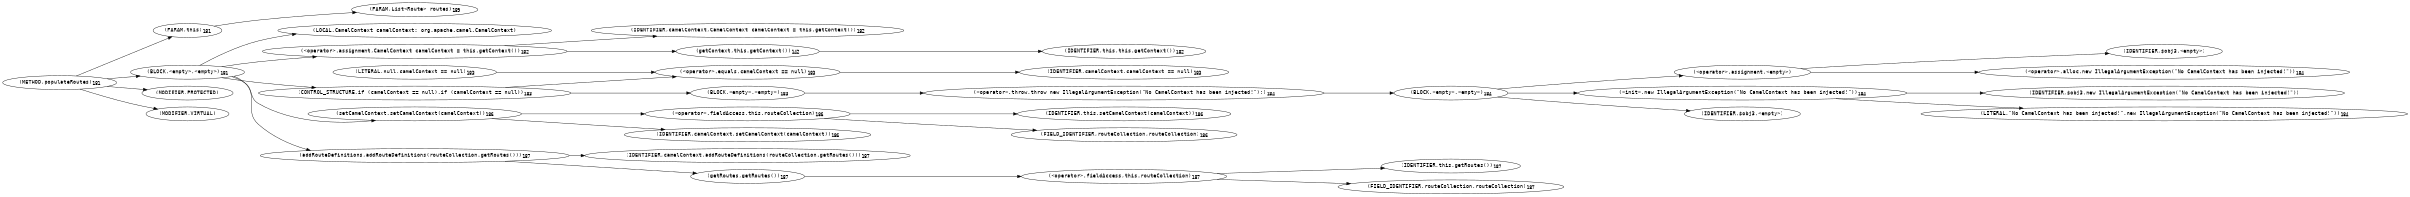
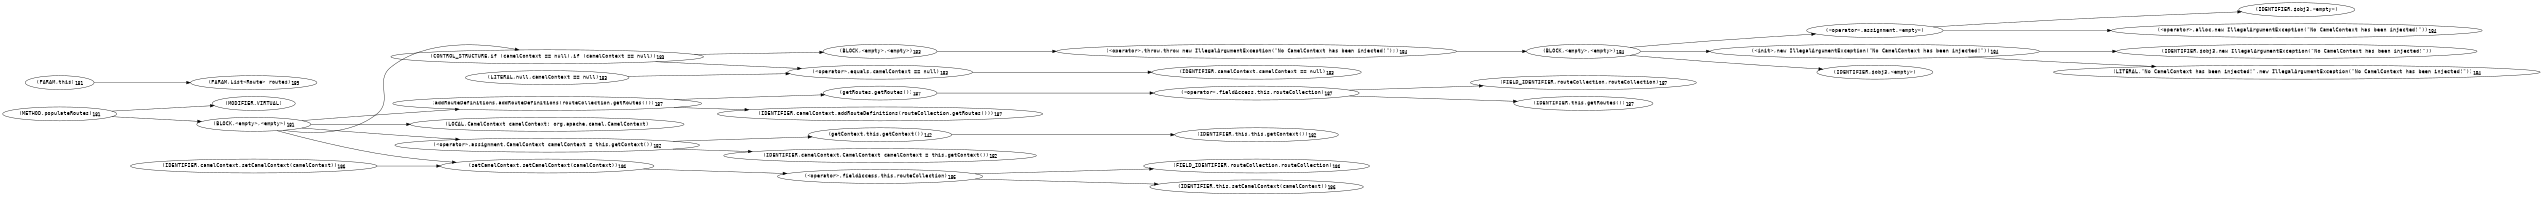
(122, 57) -> none
(187, 93) -> none
(576, 124) -> (407, 166)
